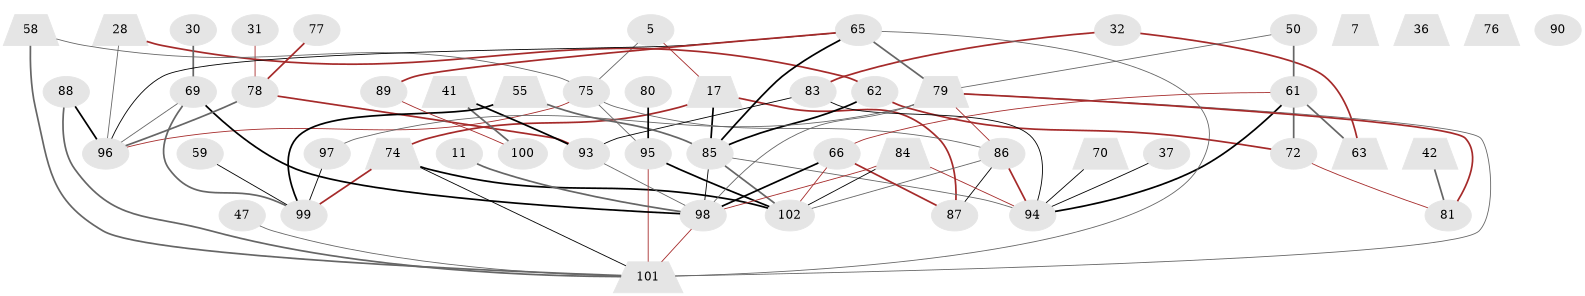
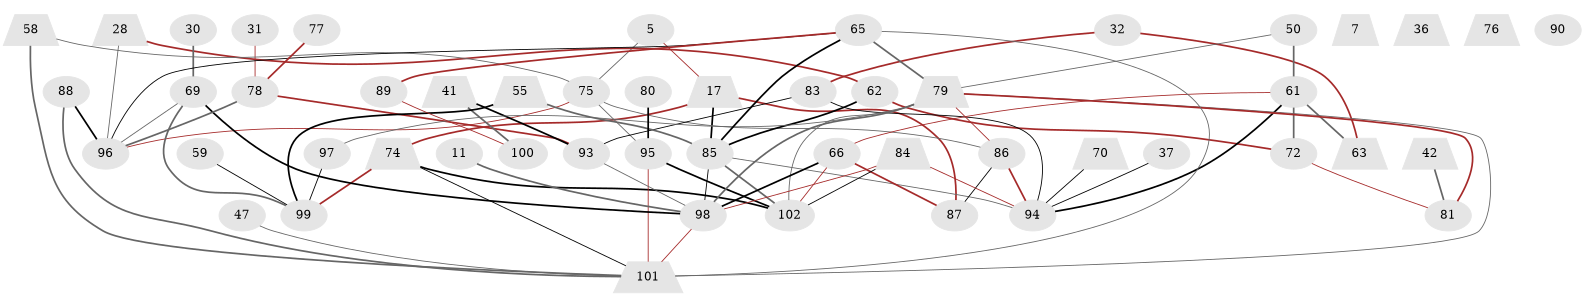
(798, 134) -> (798, 134)
(909, 181) -> (808, 137)
